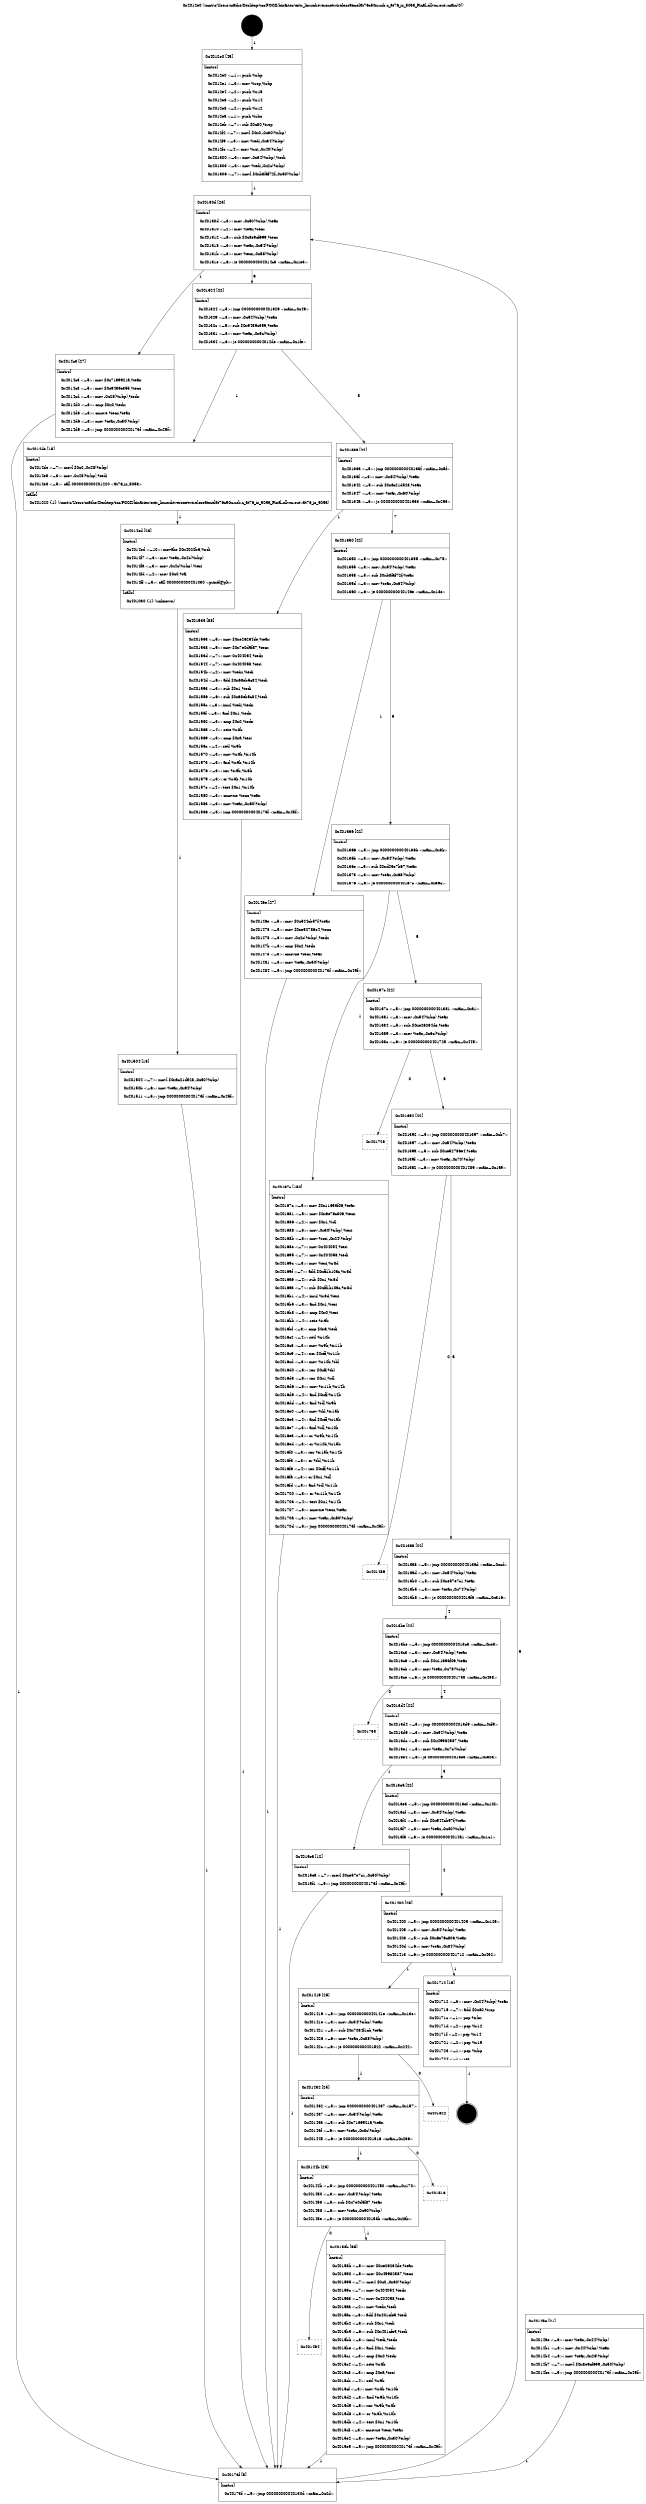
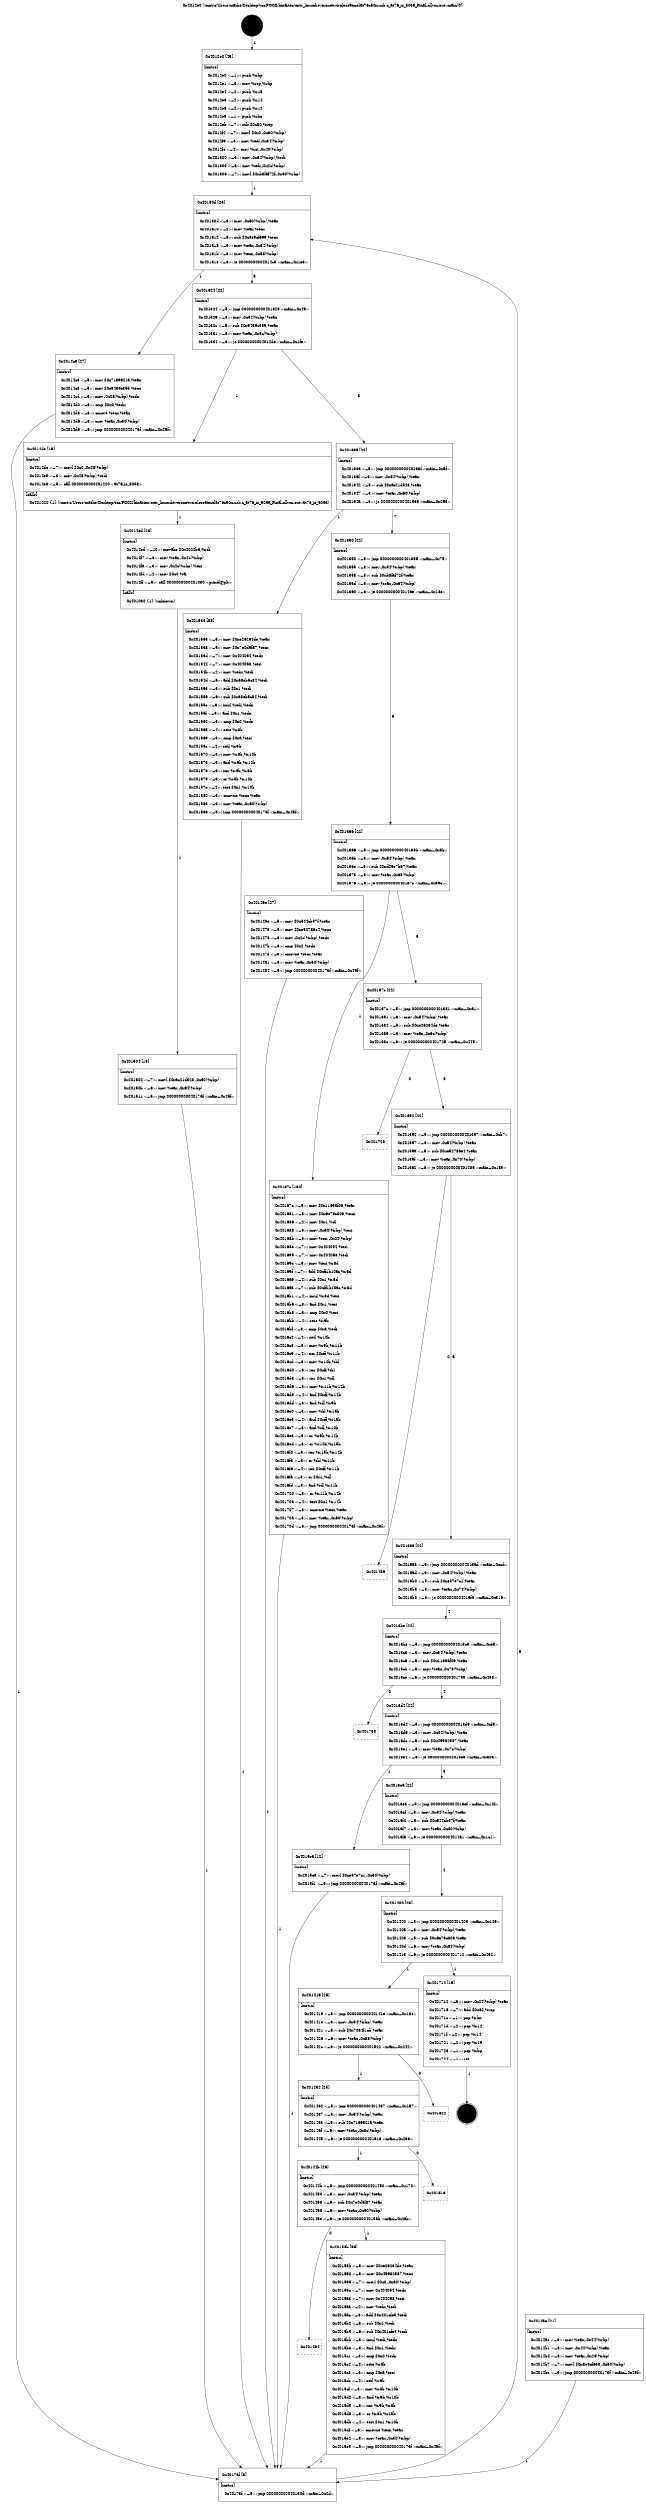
(347, 746) -> none
